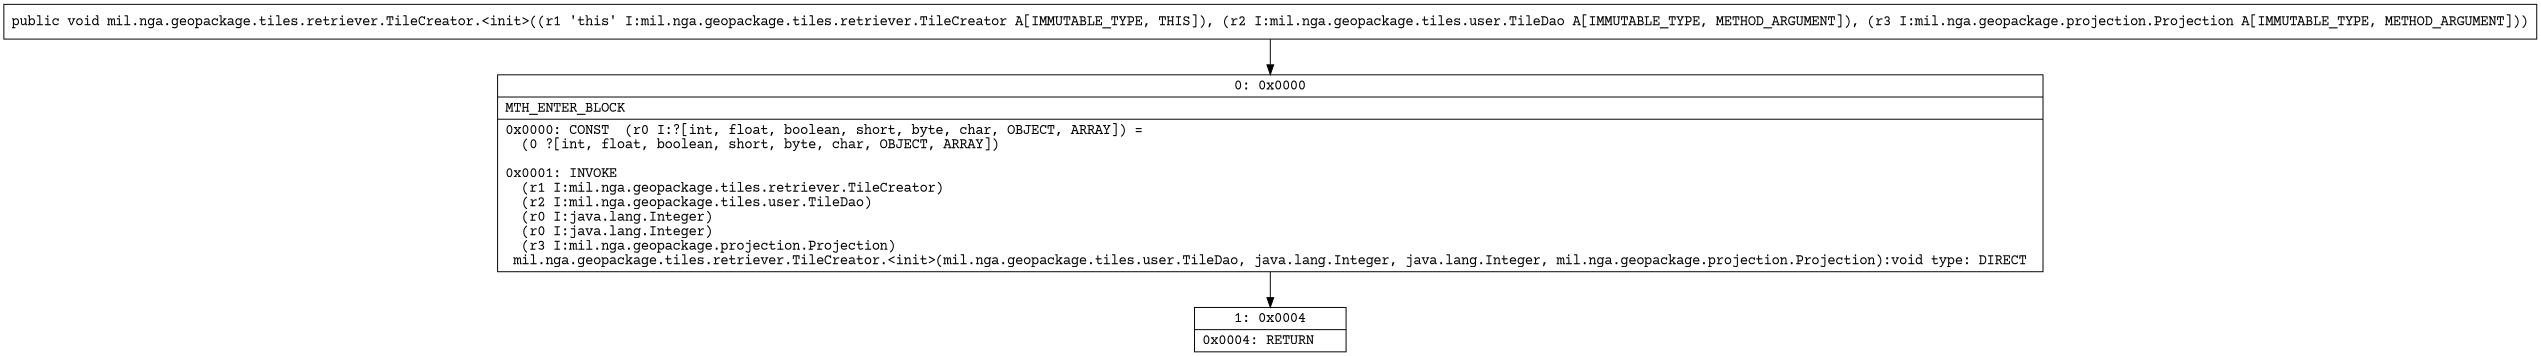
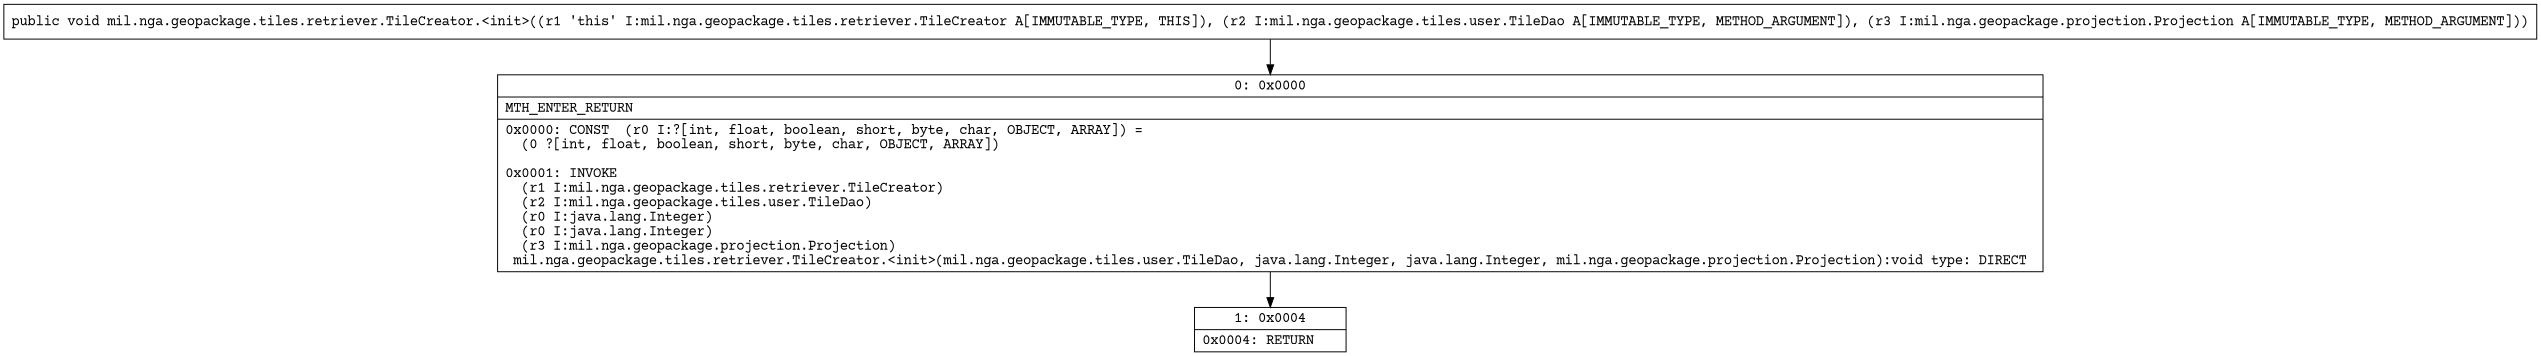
(565, 108) -> (570, 108)
